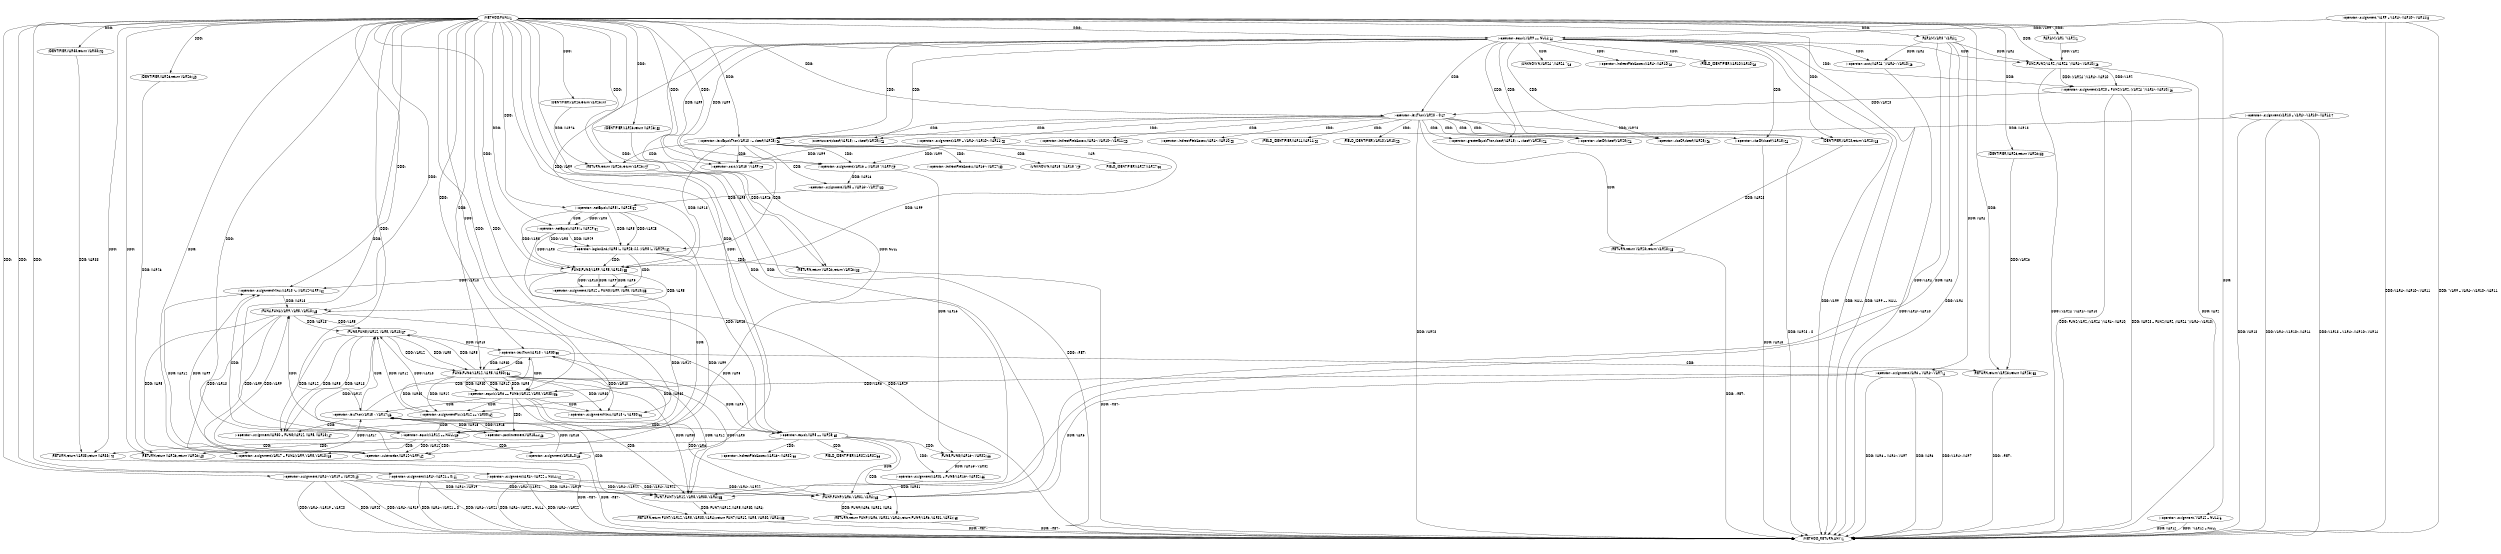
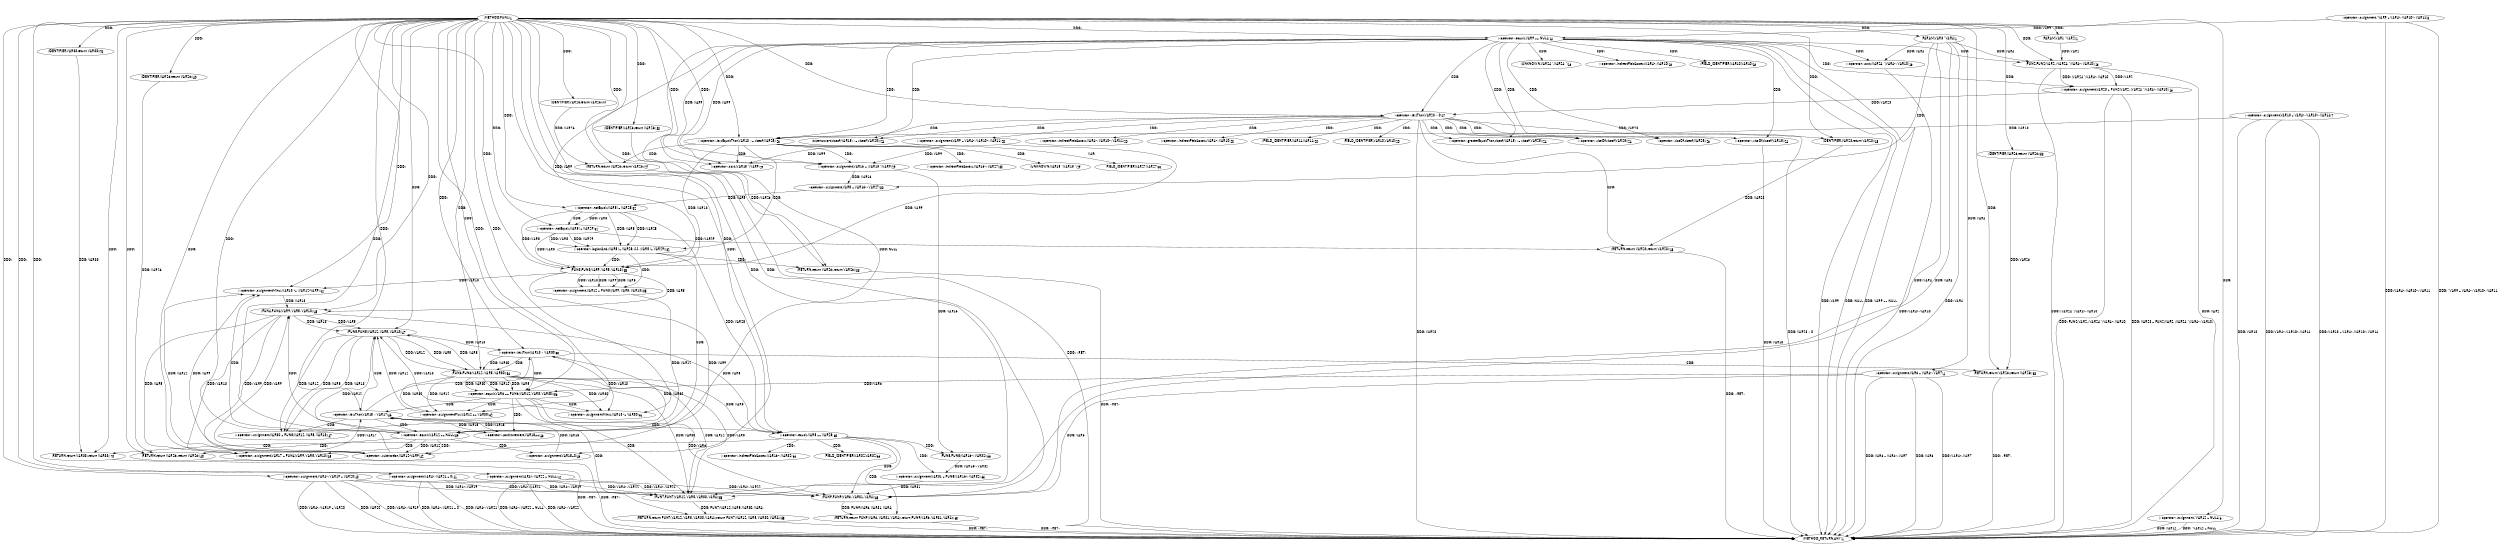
none -> (412, 150)
(787, 166) -> (1453, 176)
(404, 332) -> (404, 332)
(421, 421) -> (392, 424)
(1061, 516) -> (1095, 247)
